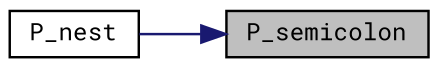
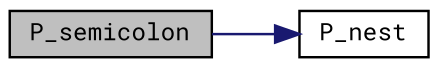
(170, 34) -> (243, 34)
